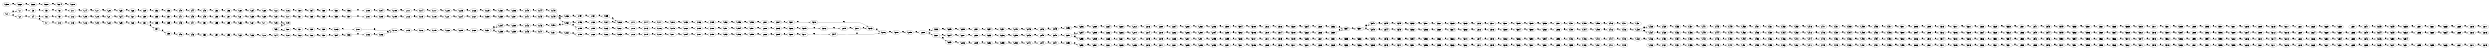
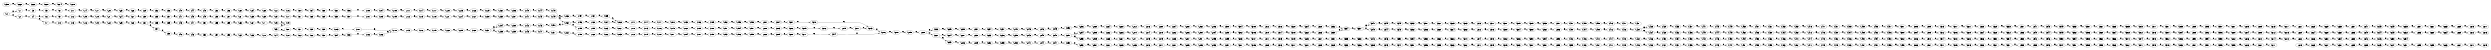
none -> (2346, 27)
none -> (1637, 45)
(2286, 45) -> none
